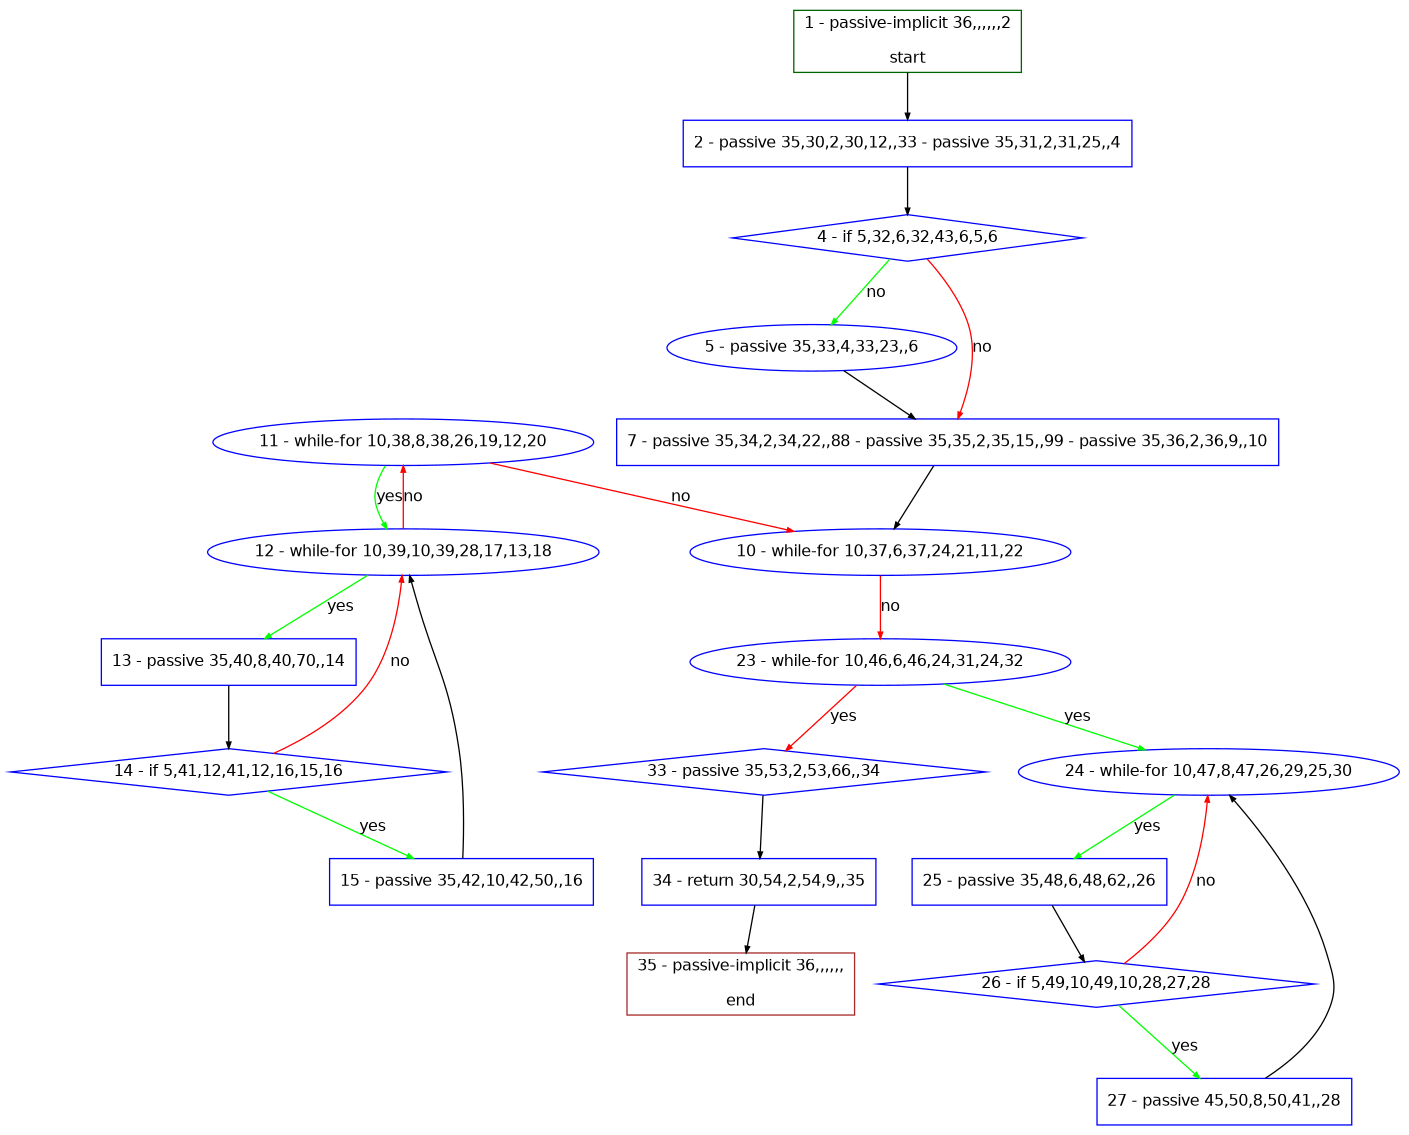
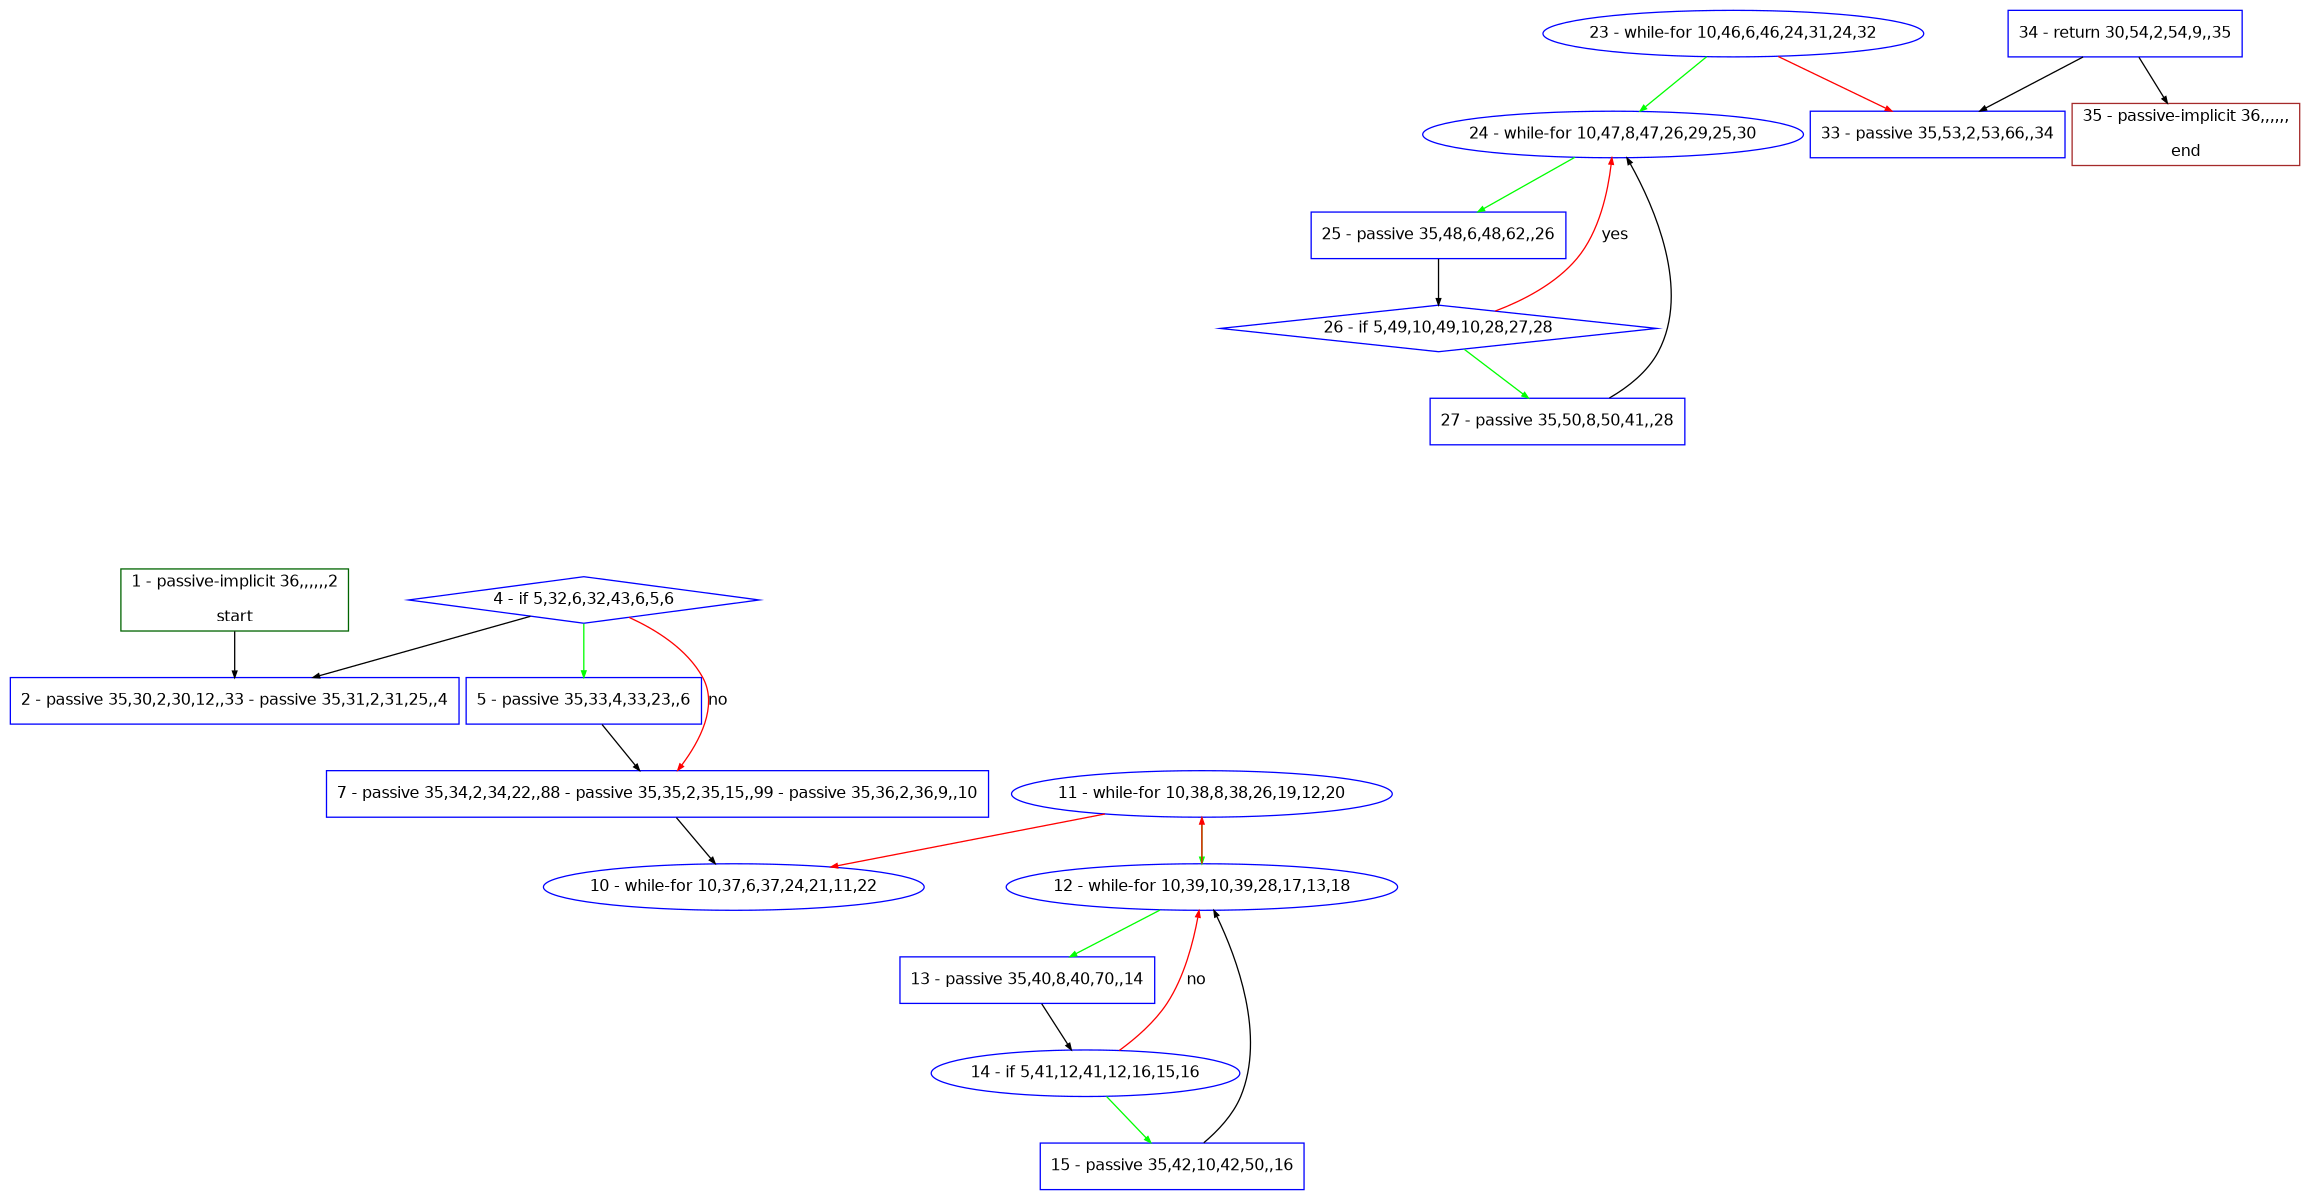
(908, 187) -> (425, 646)
(877, 293) -> (583, 1190)
(812, 348) -> (584, 701)
(880, 604) -> none
(844, 717) -> (2117, 445)
(229, 772) -> (1086, 1073)
(764, 772) -> (1938, 134)
(762, 824) -> (2034, 82)
(1206, 882) -> (1615, 235)
(1224, 1102) -> (1557, 422)
